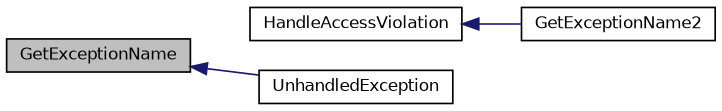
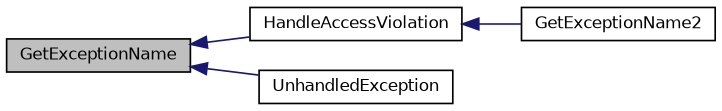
none -> (228, 40)
